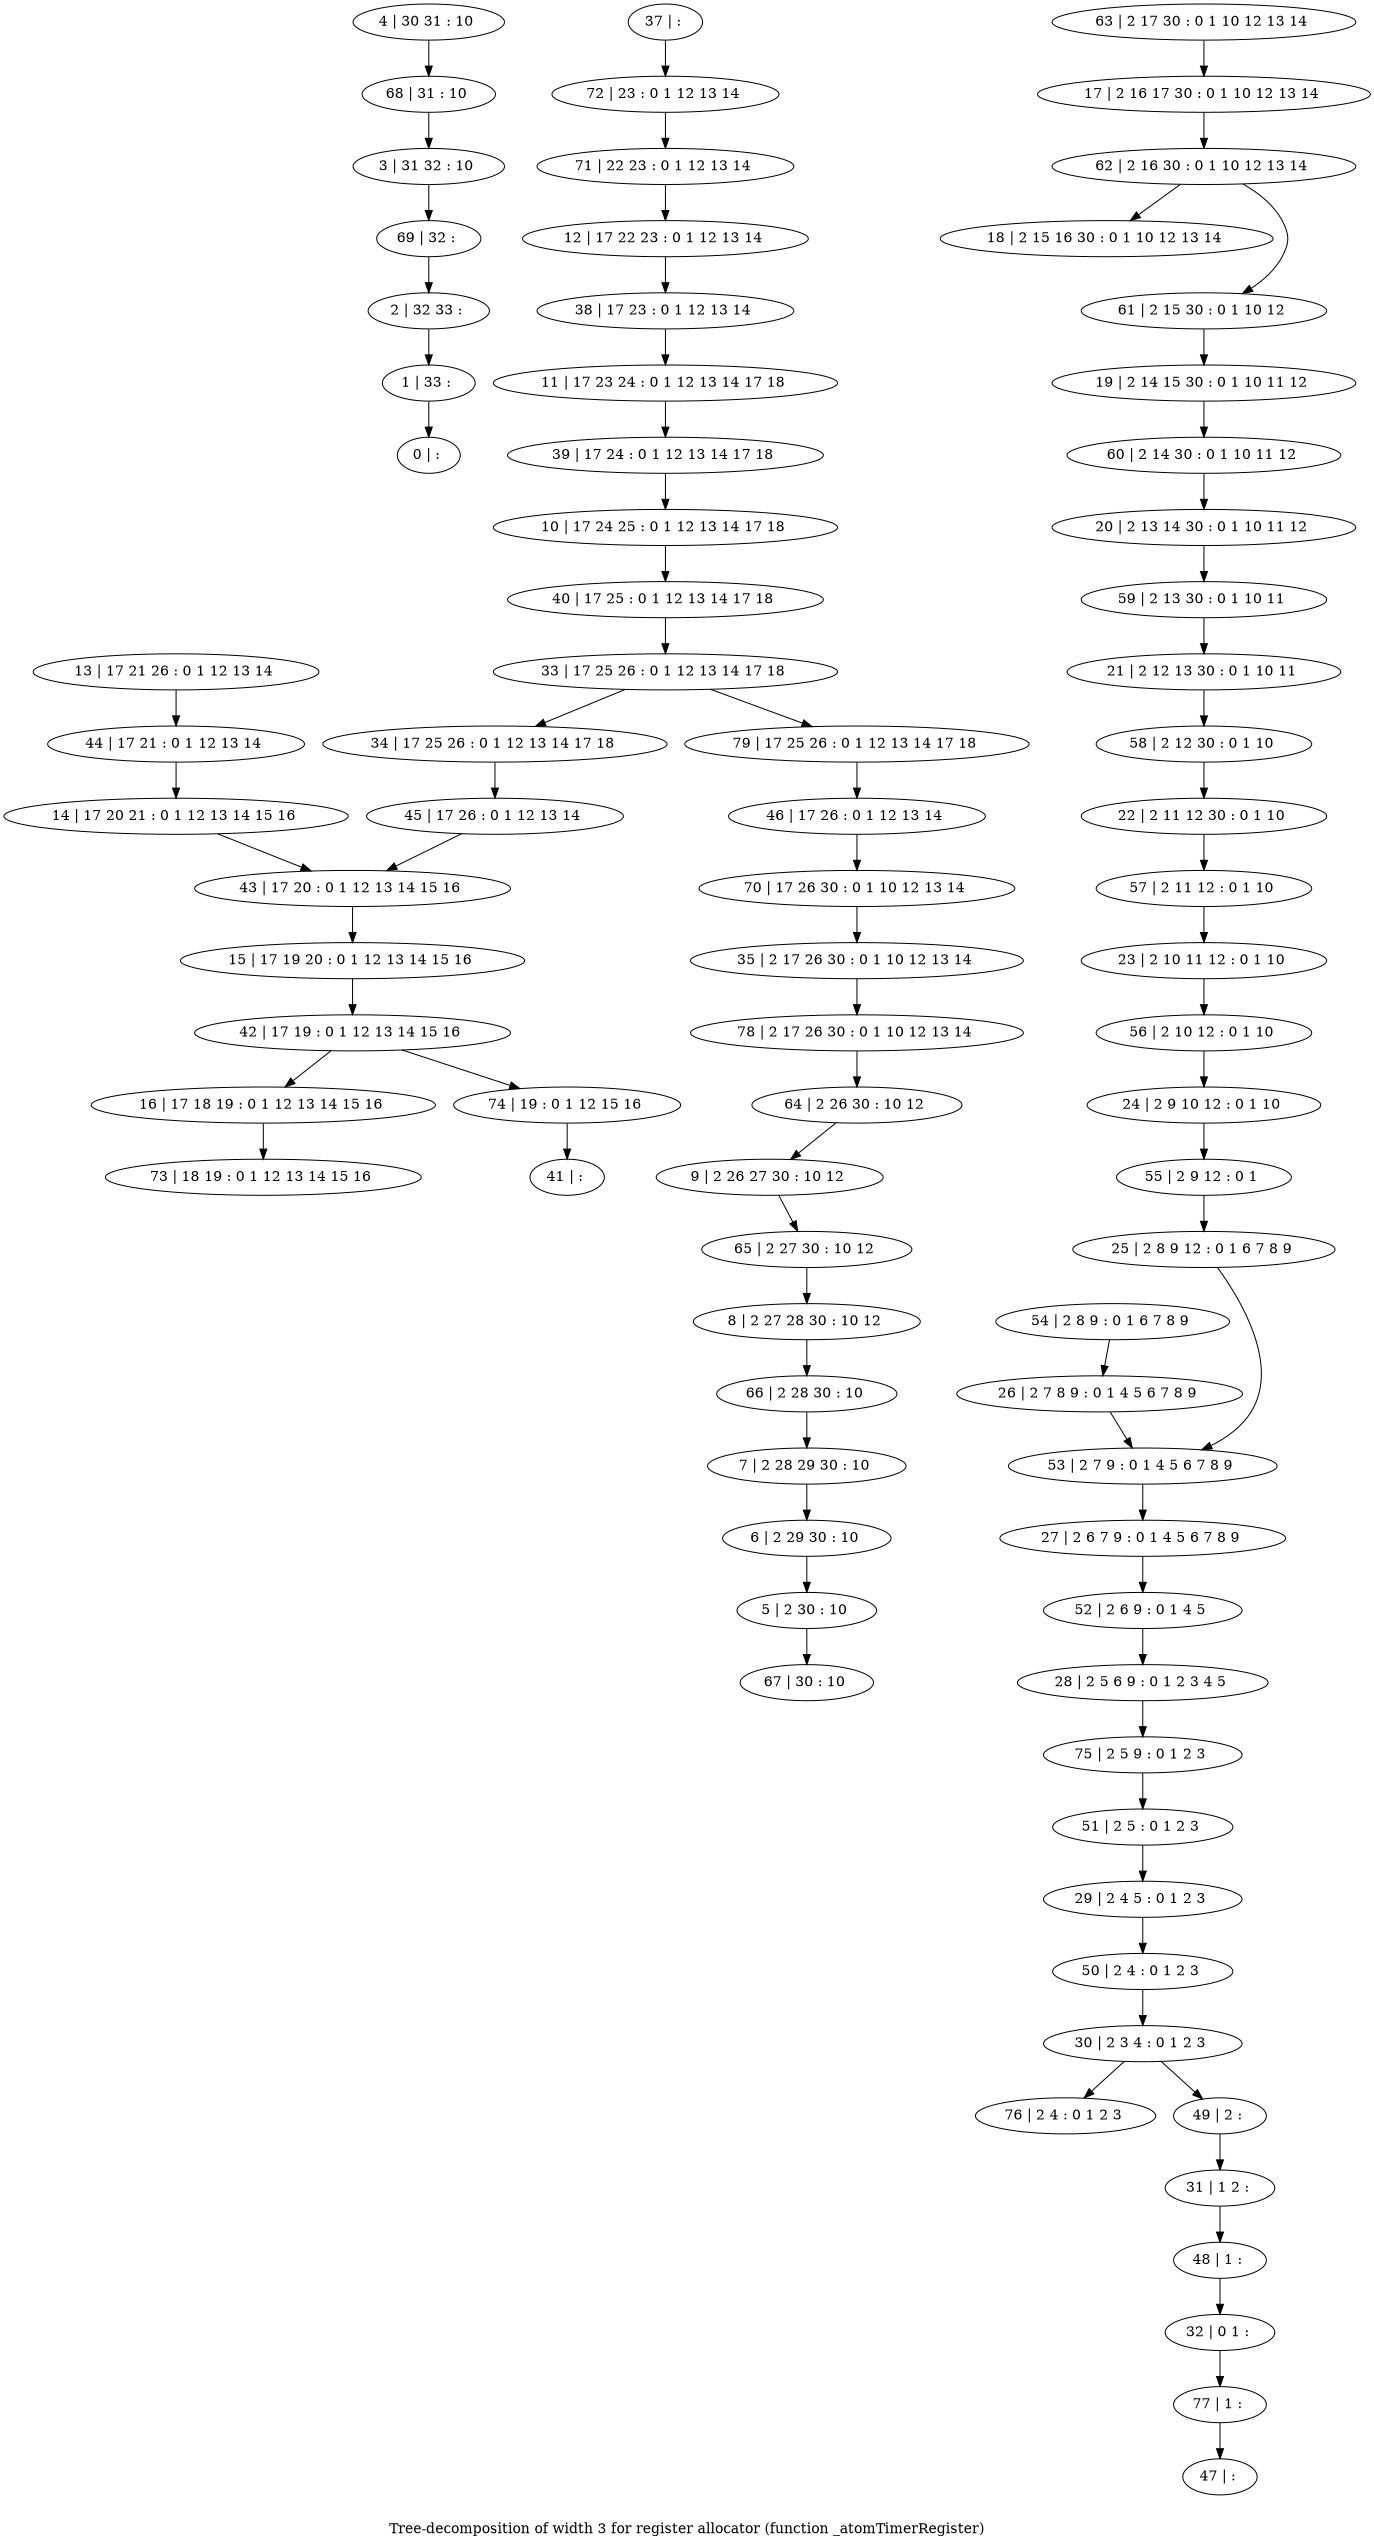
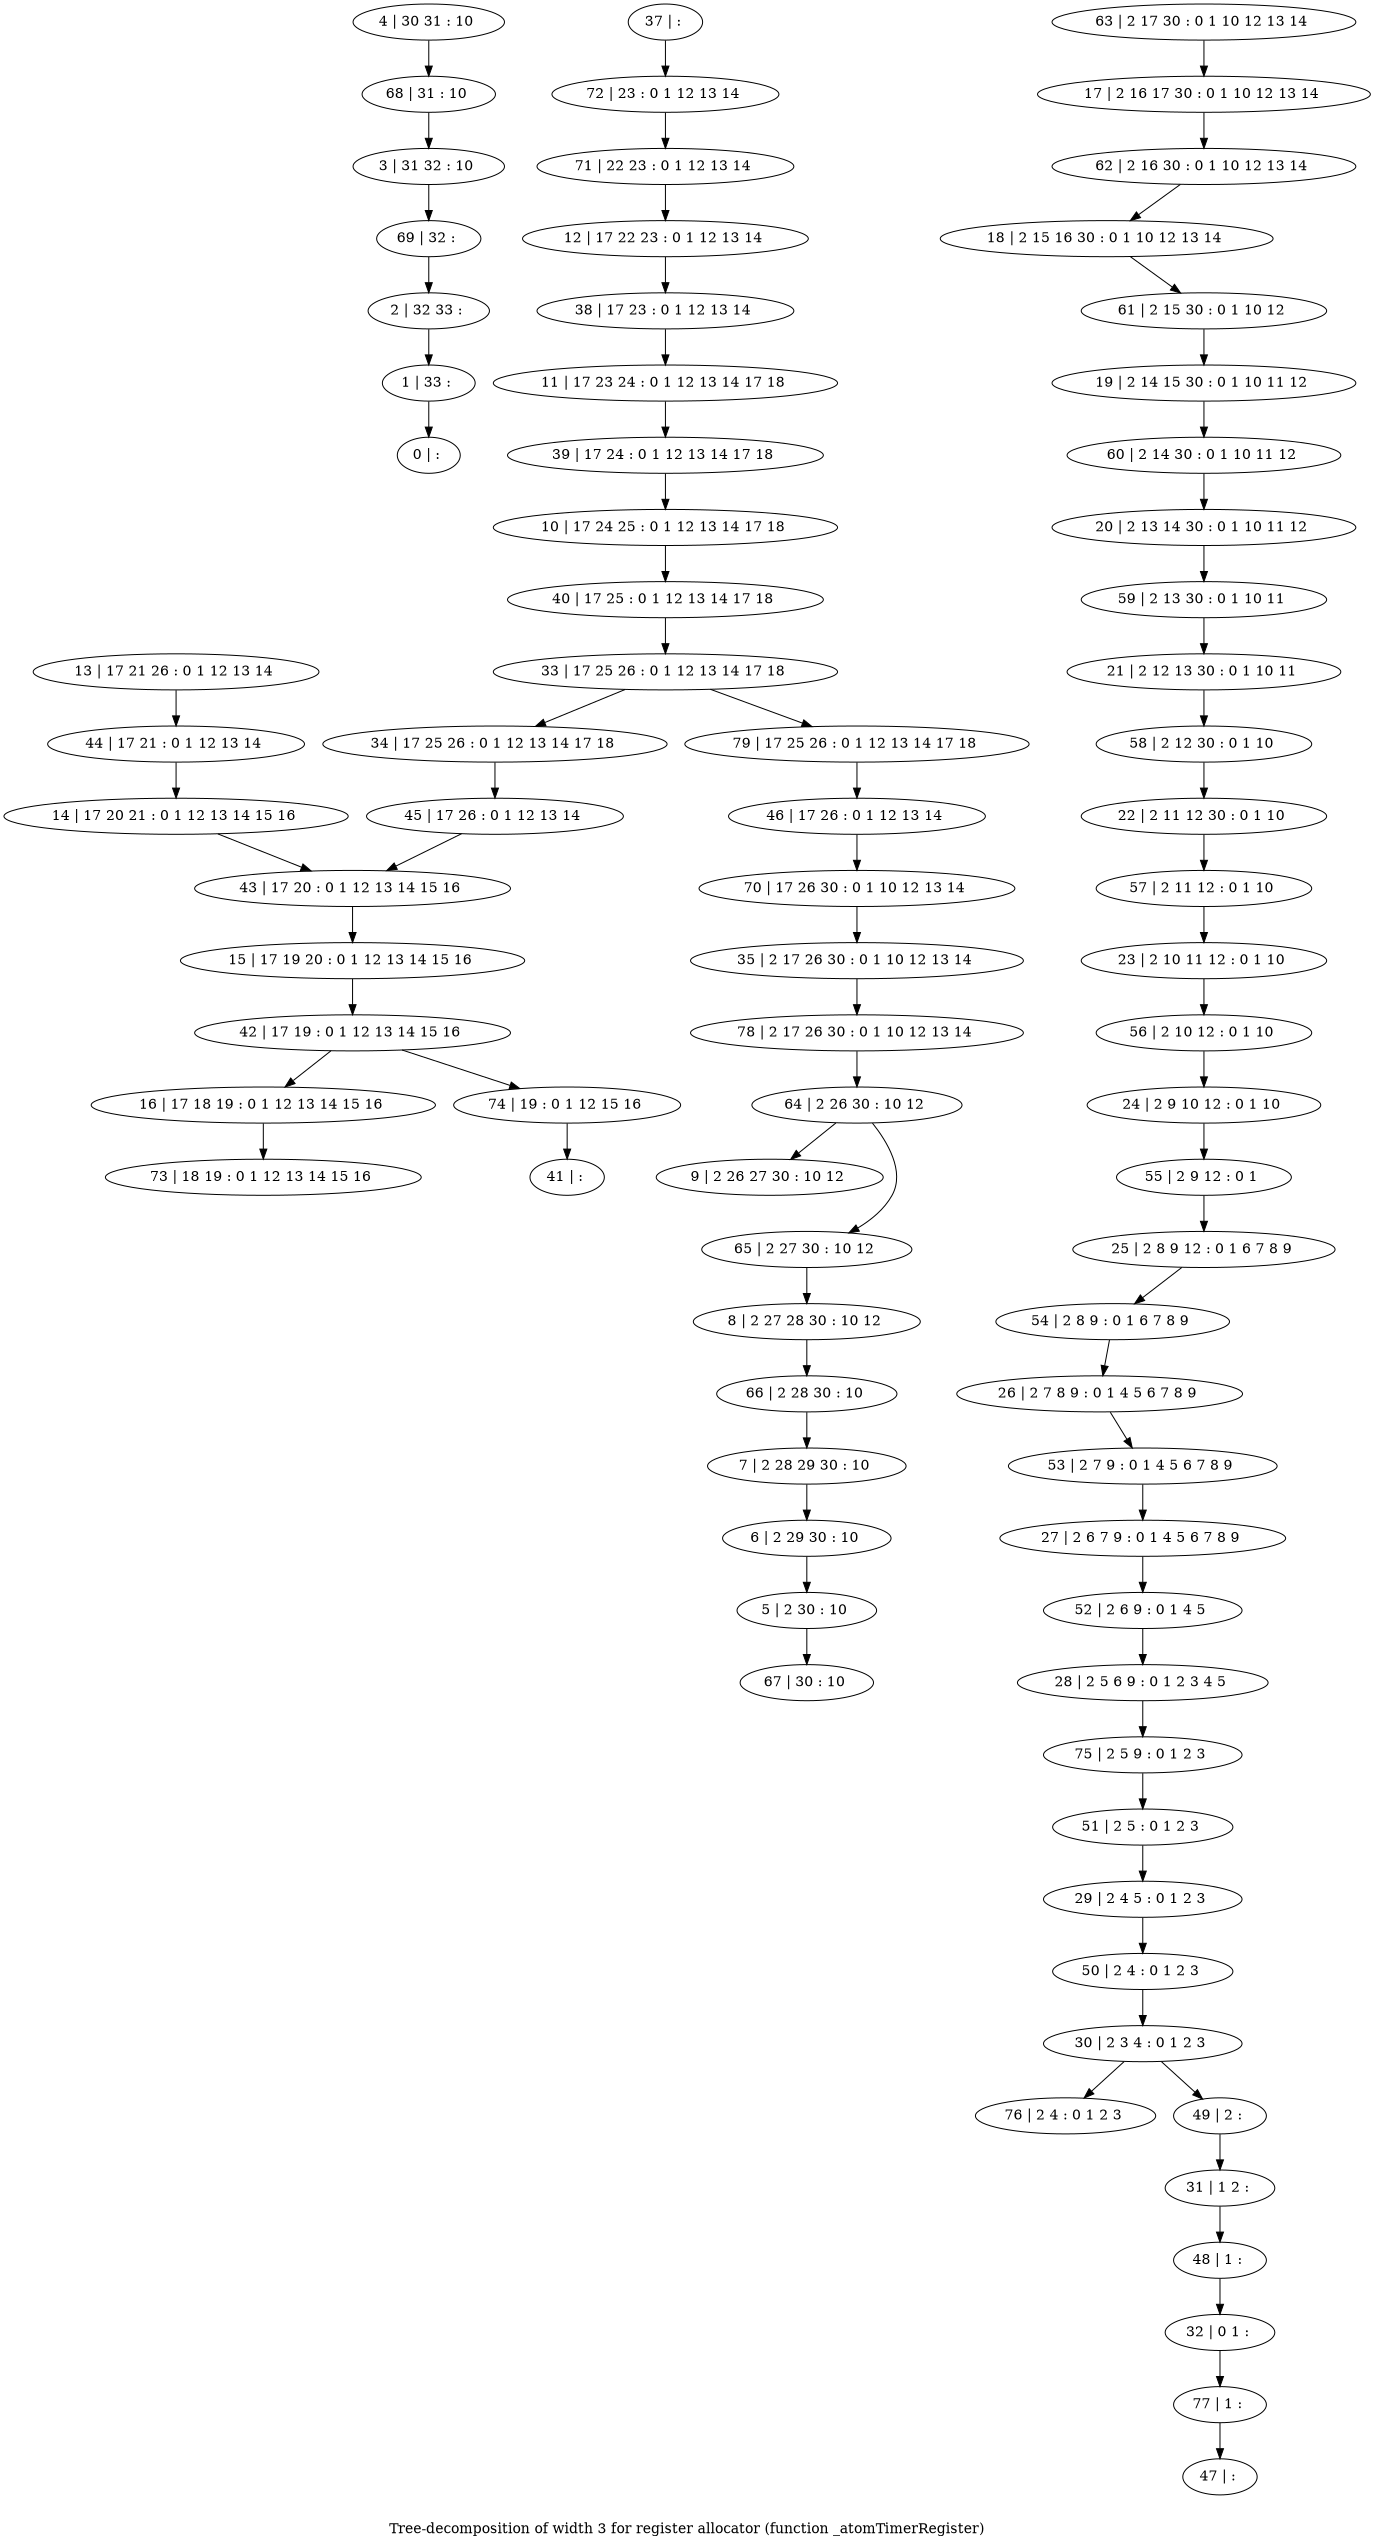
(1287, 234) -> (1151, 272)
(786, 1209) -> (896, 1180)
(1260, 1362) -> (1162, 1283)
